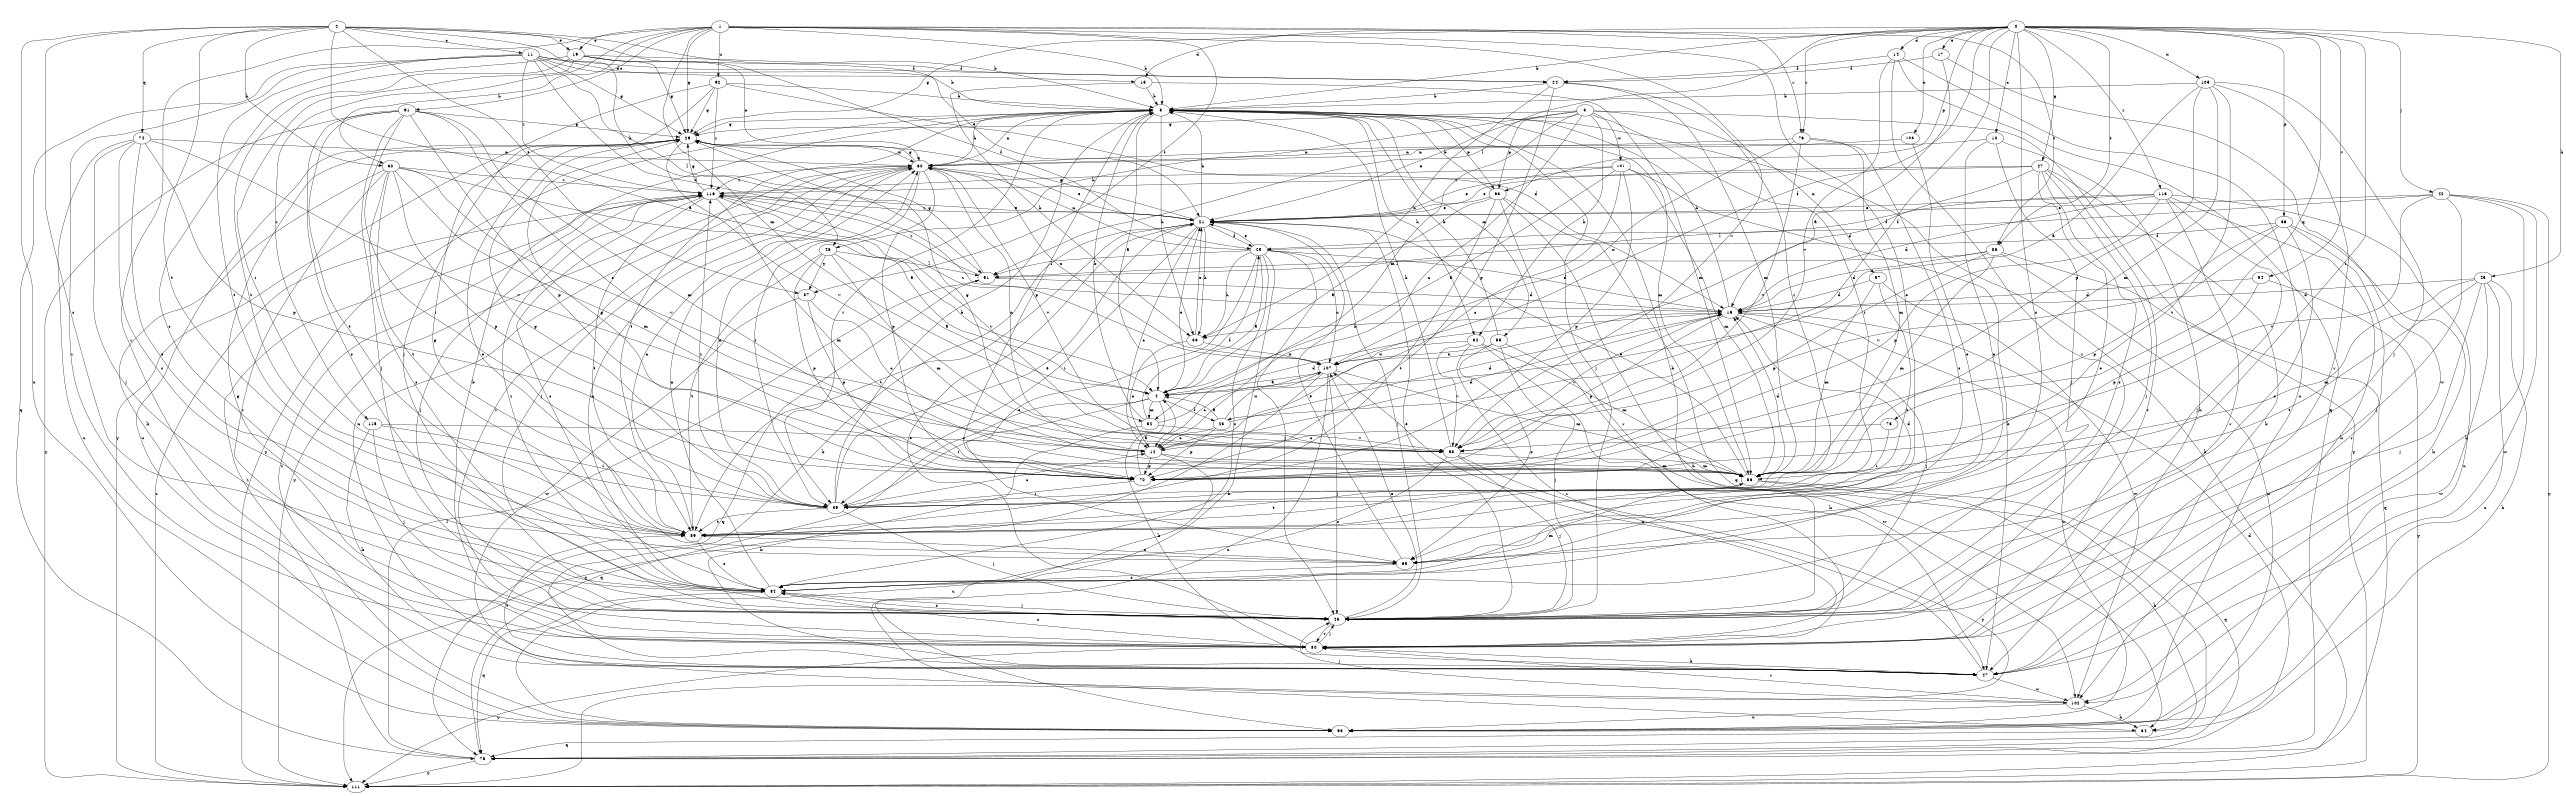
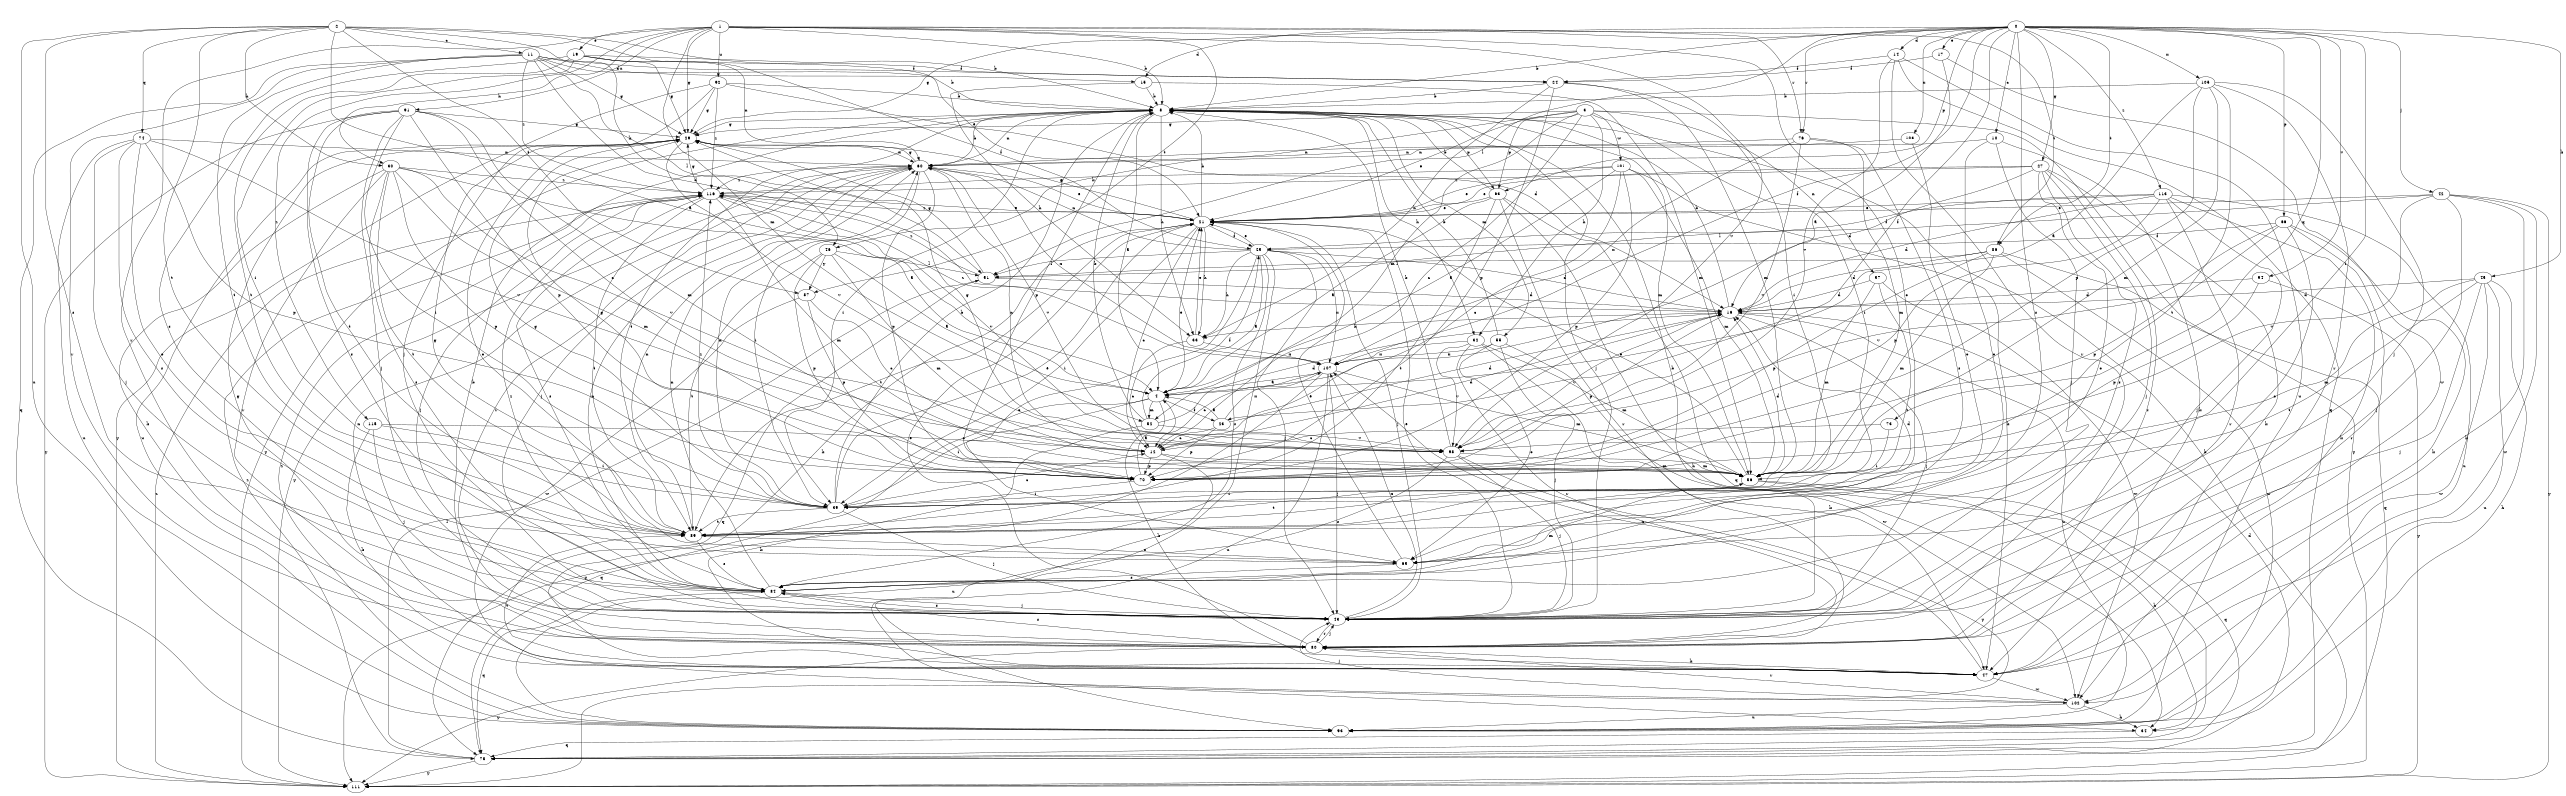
(458, 31) -> none
(1229, 494) -> (1229, 494)
